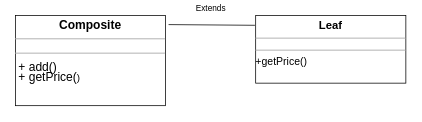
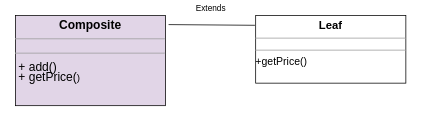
(90, 60) -> (90, 60)
